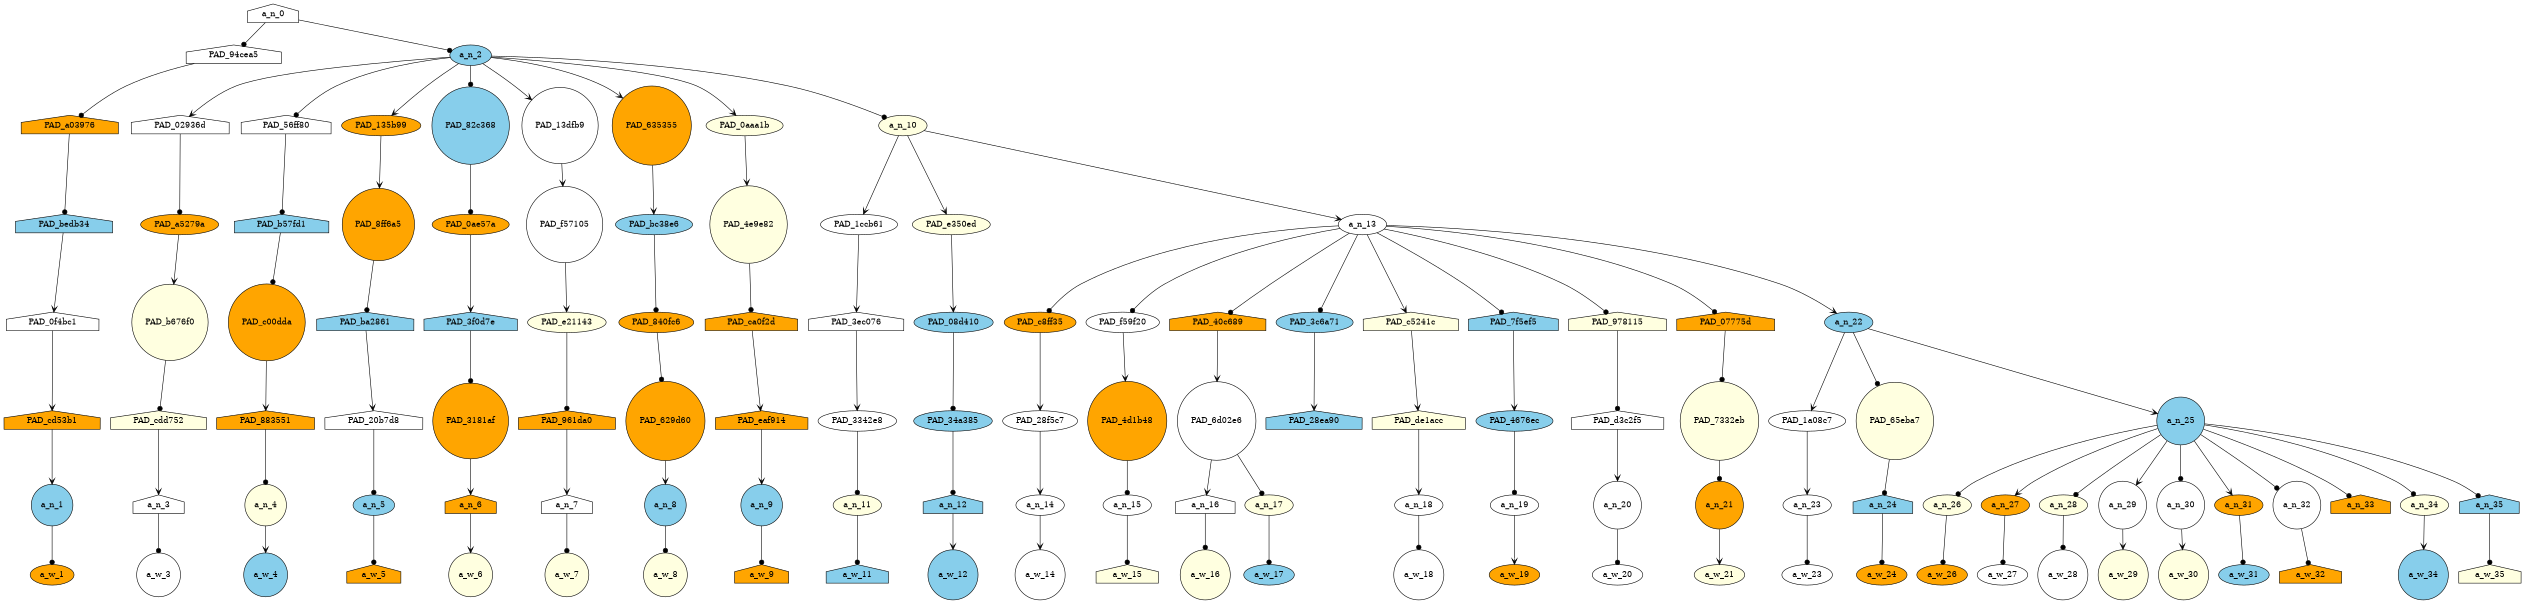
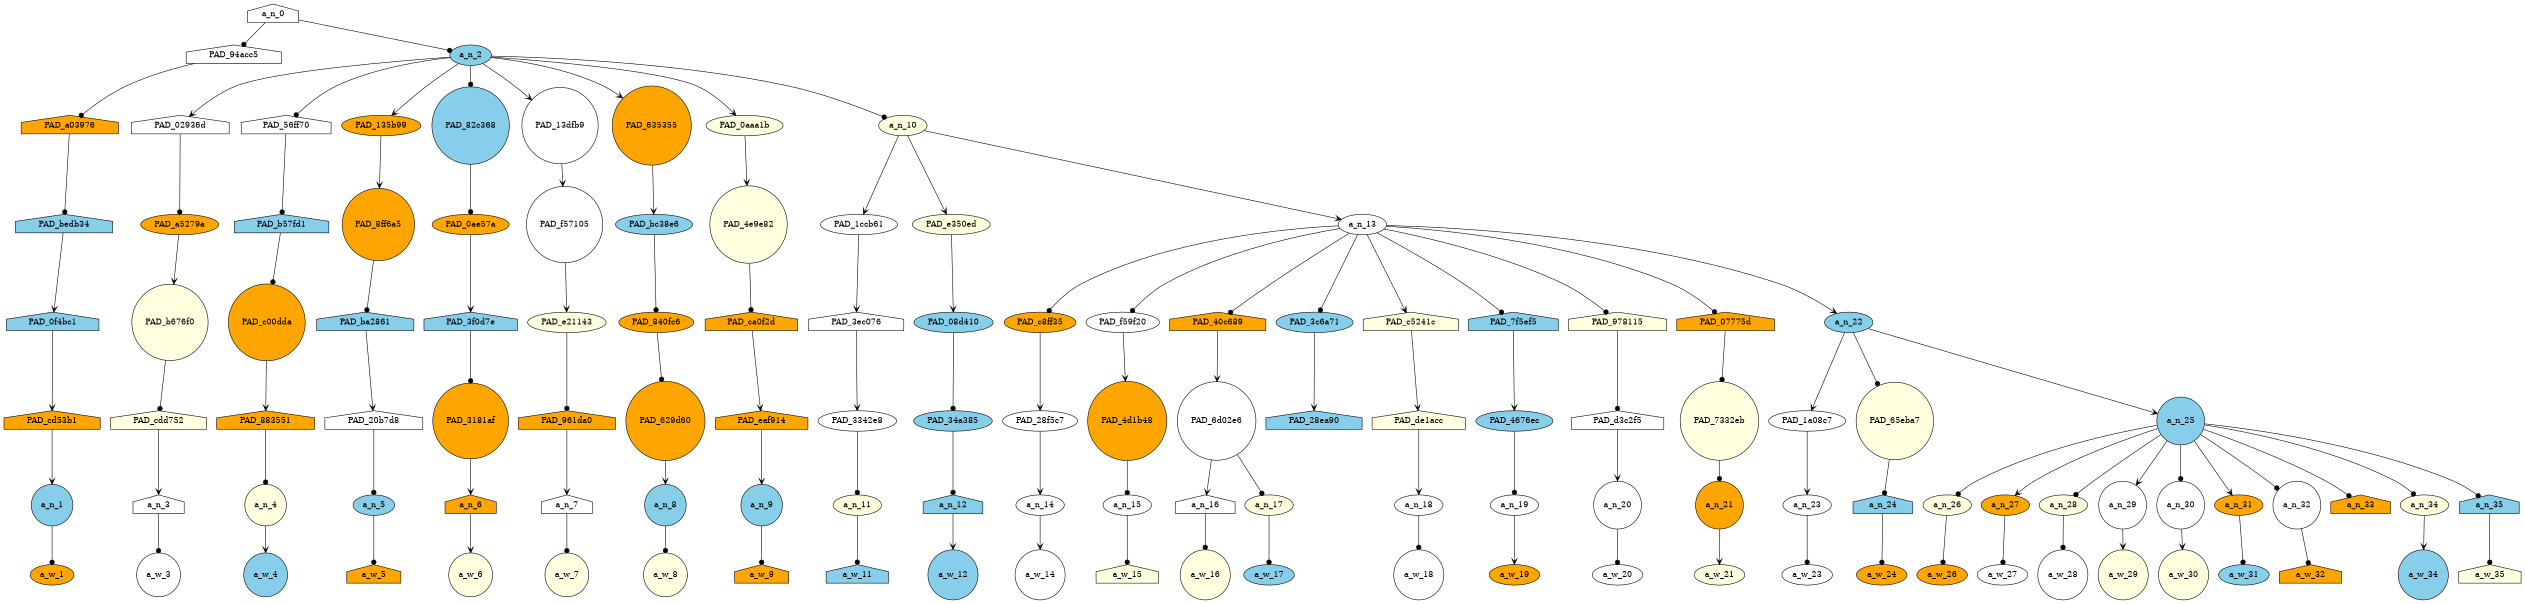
(234, 55) -> (234, 55)
(286, 126) -> (286, 126)
(53, 322) -> (53, 322)
